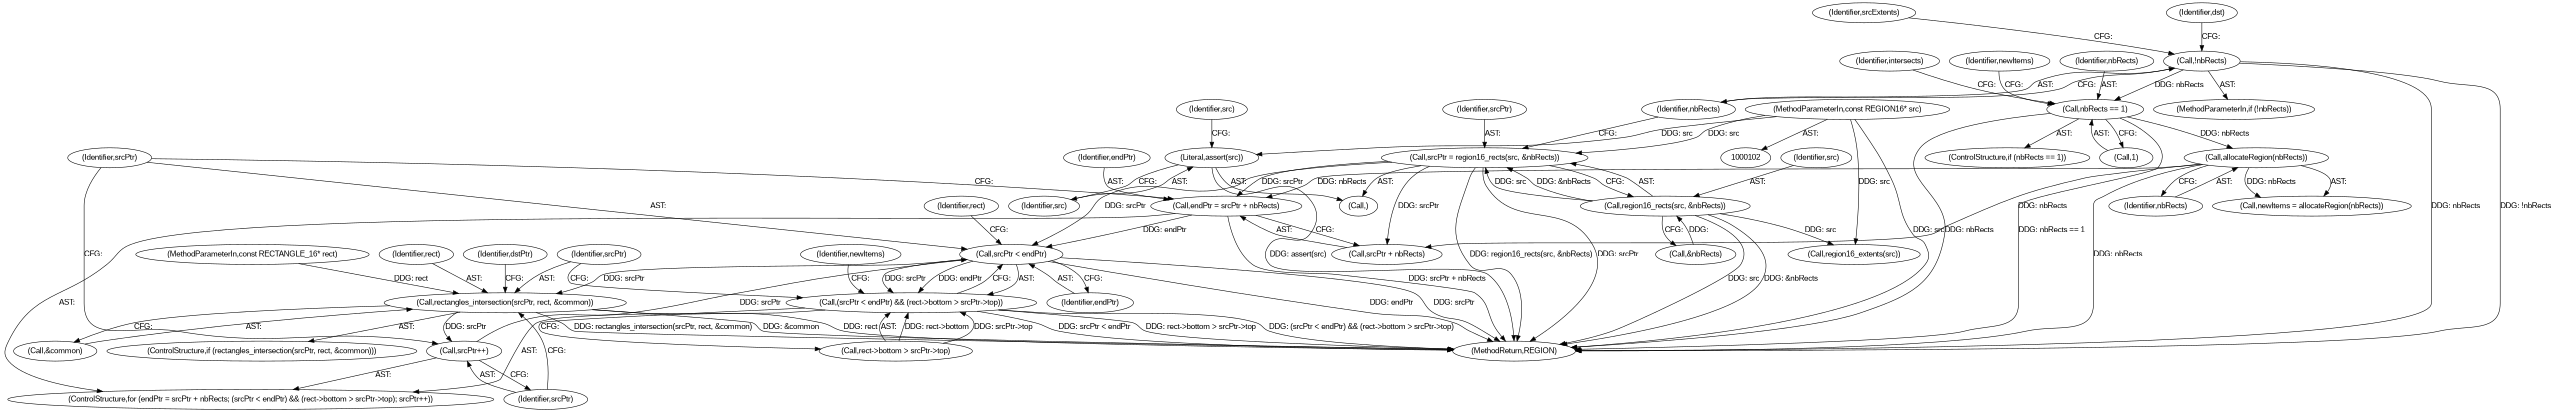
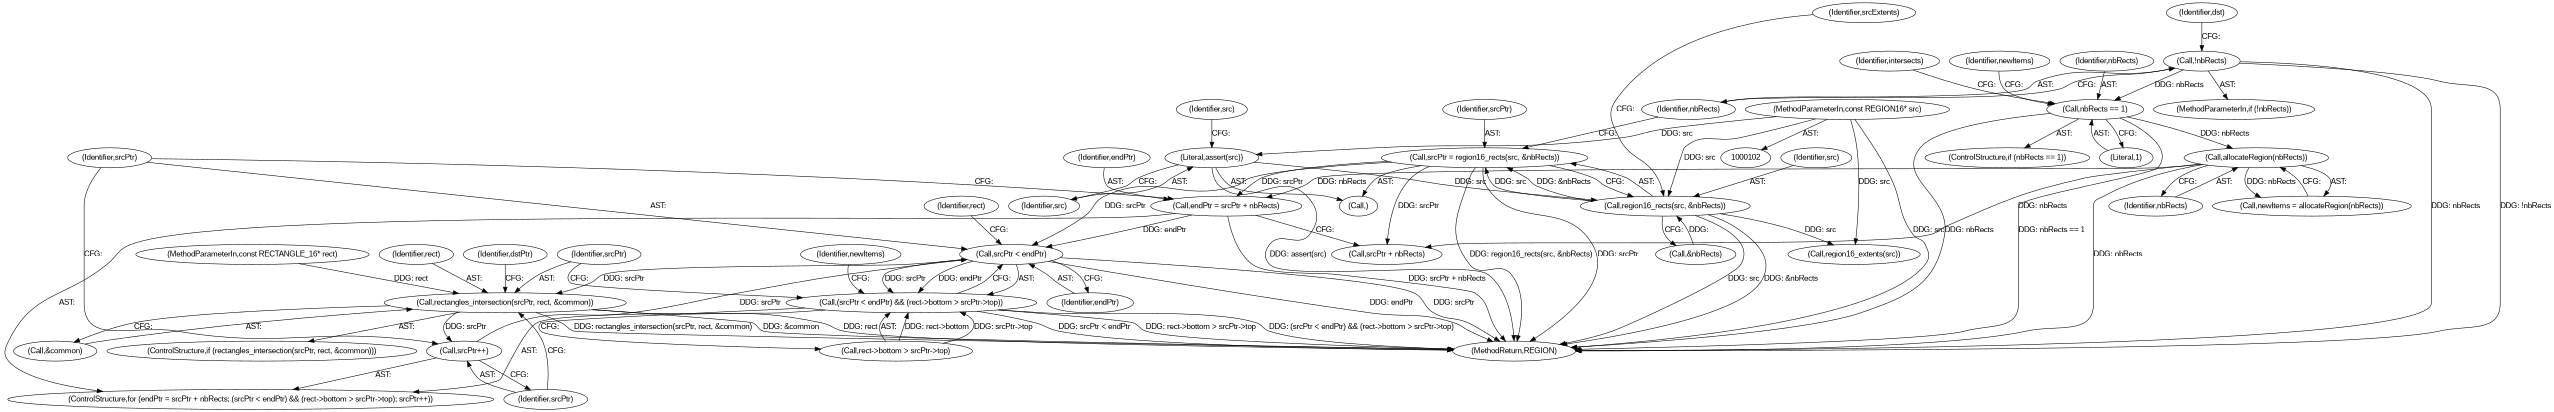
(2039, 33) -> (1656, 62)
(1676, 143) -> (1727, 139)
(2126, 158) -> (2126, 158)
none -> (1423, 181)
none -> (2299, 181)
(1310, 241) -> none
